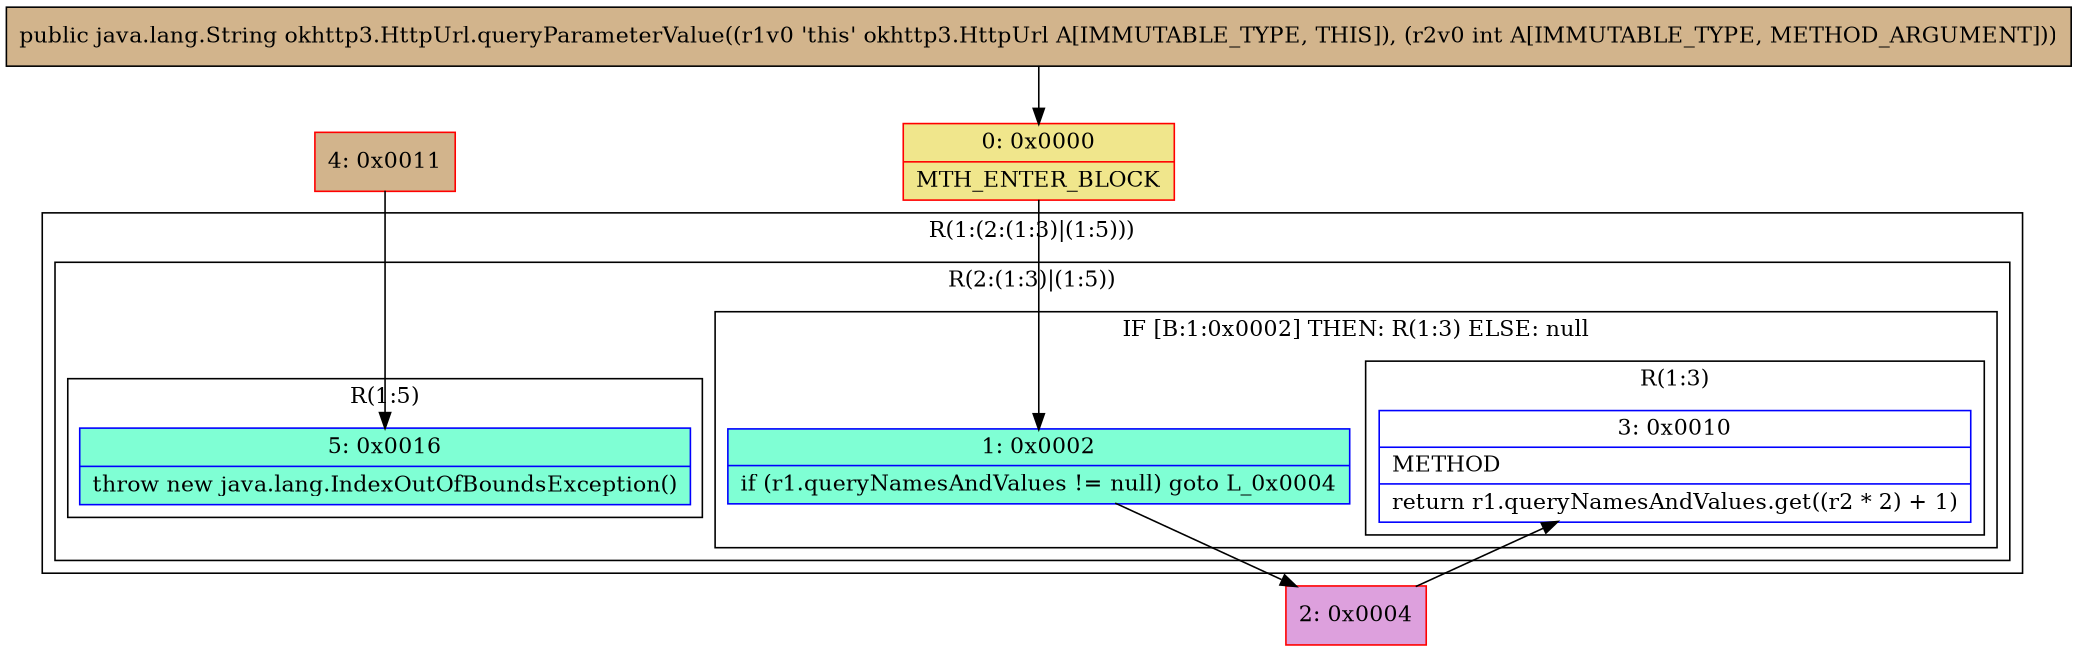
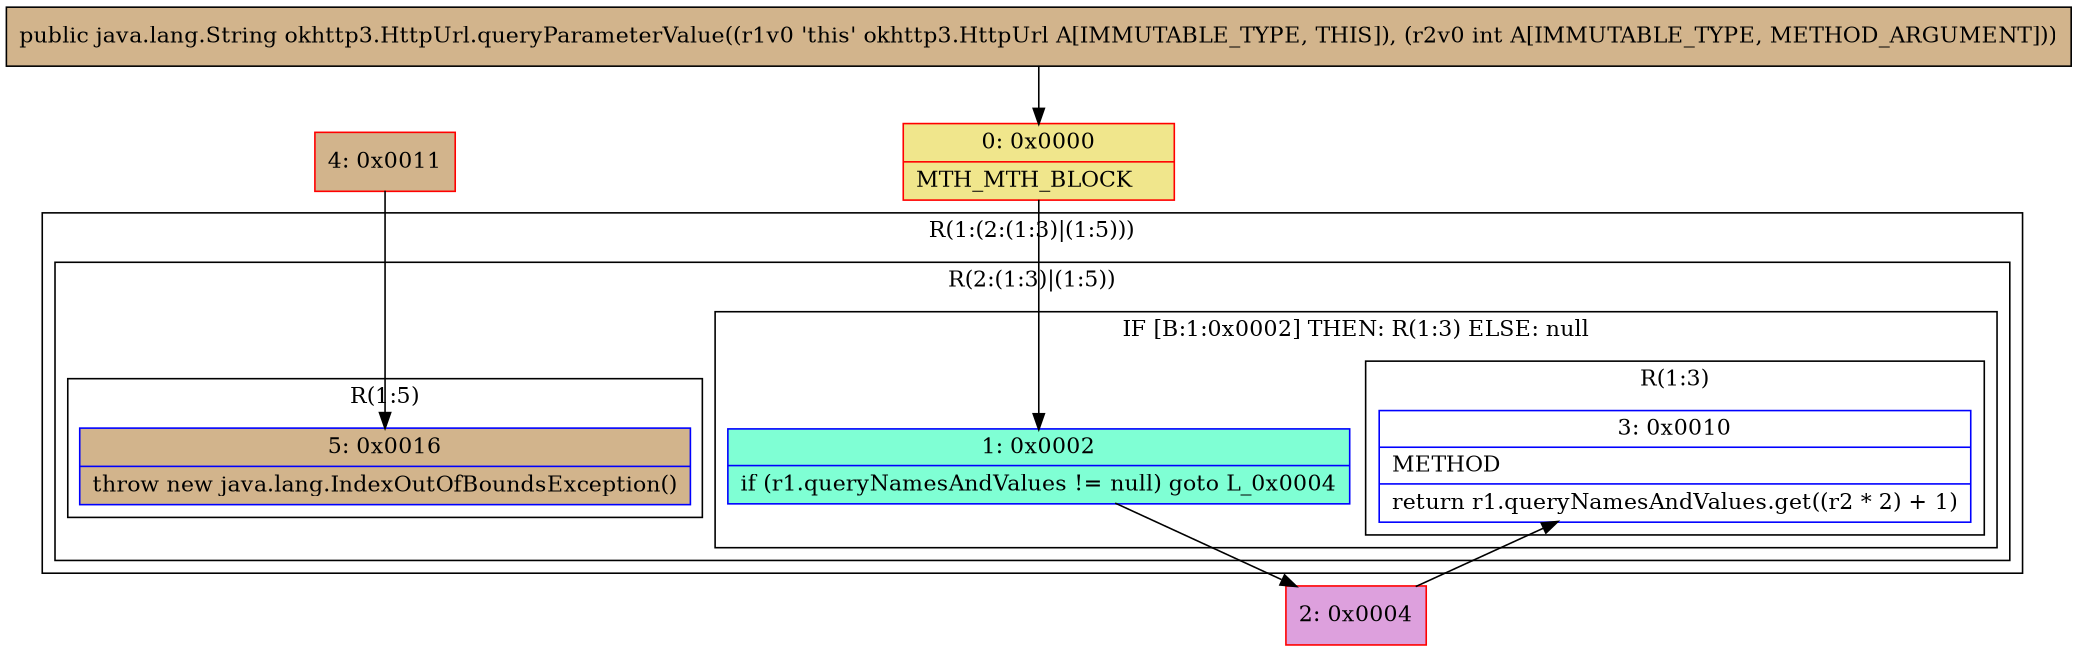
(1039, 180) -> (1024, 180)
(385, 466) -> (385, 466)
